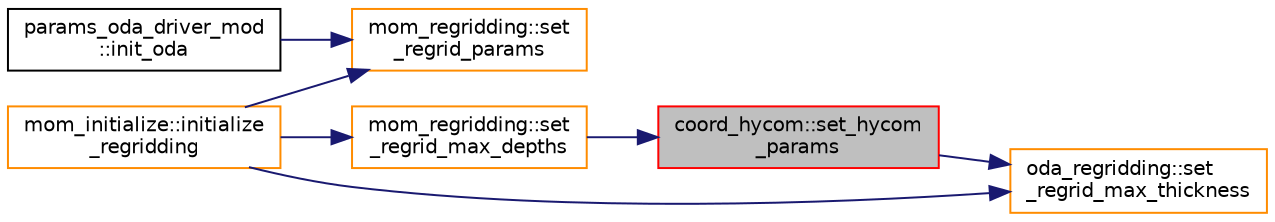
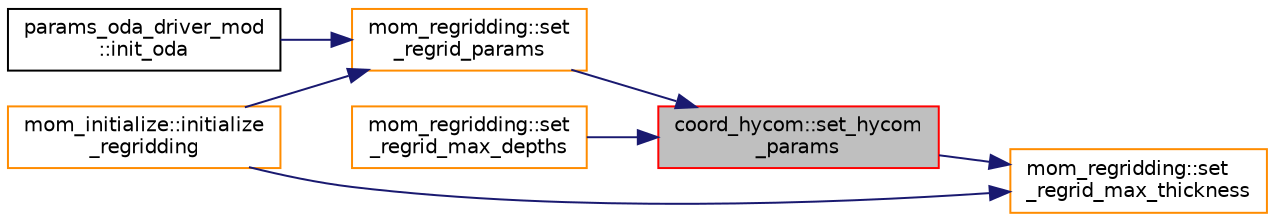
none -> (624, 85)
(306, 137) -> none
(1139, 181) -> (1139, 181)
